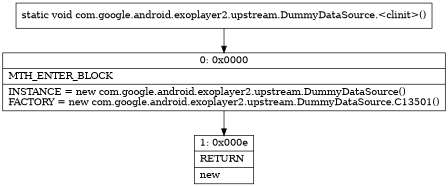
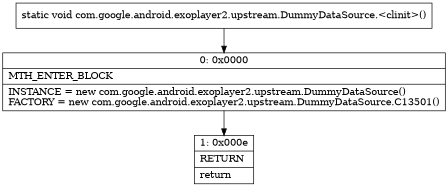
(210, 175) -> (215, 175)
